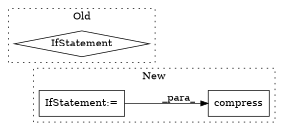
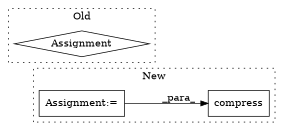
(82, 44) -> (82, 44)
(82, 103) -> (82, 103)
